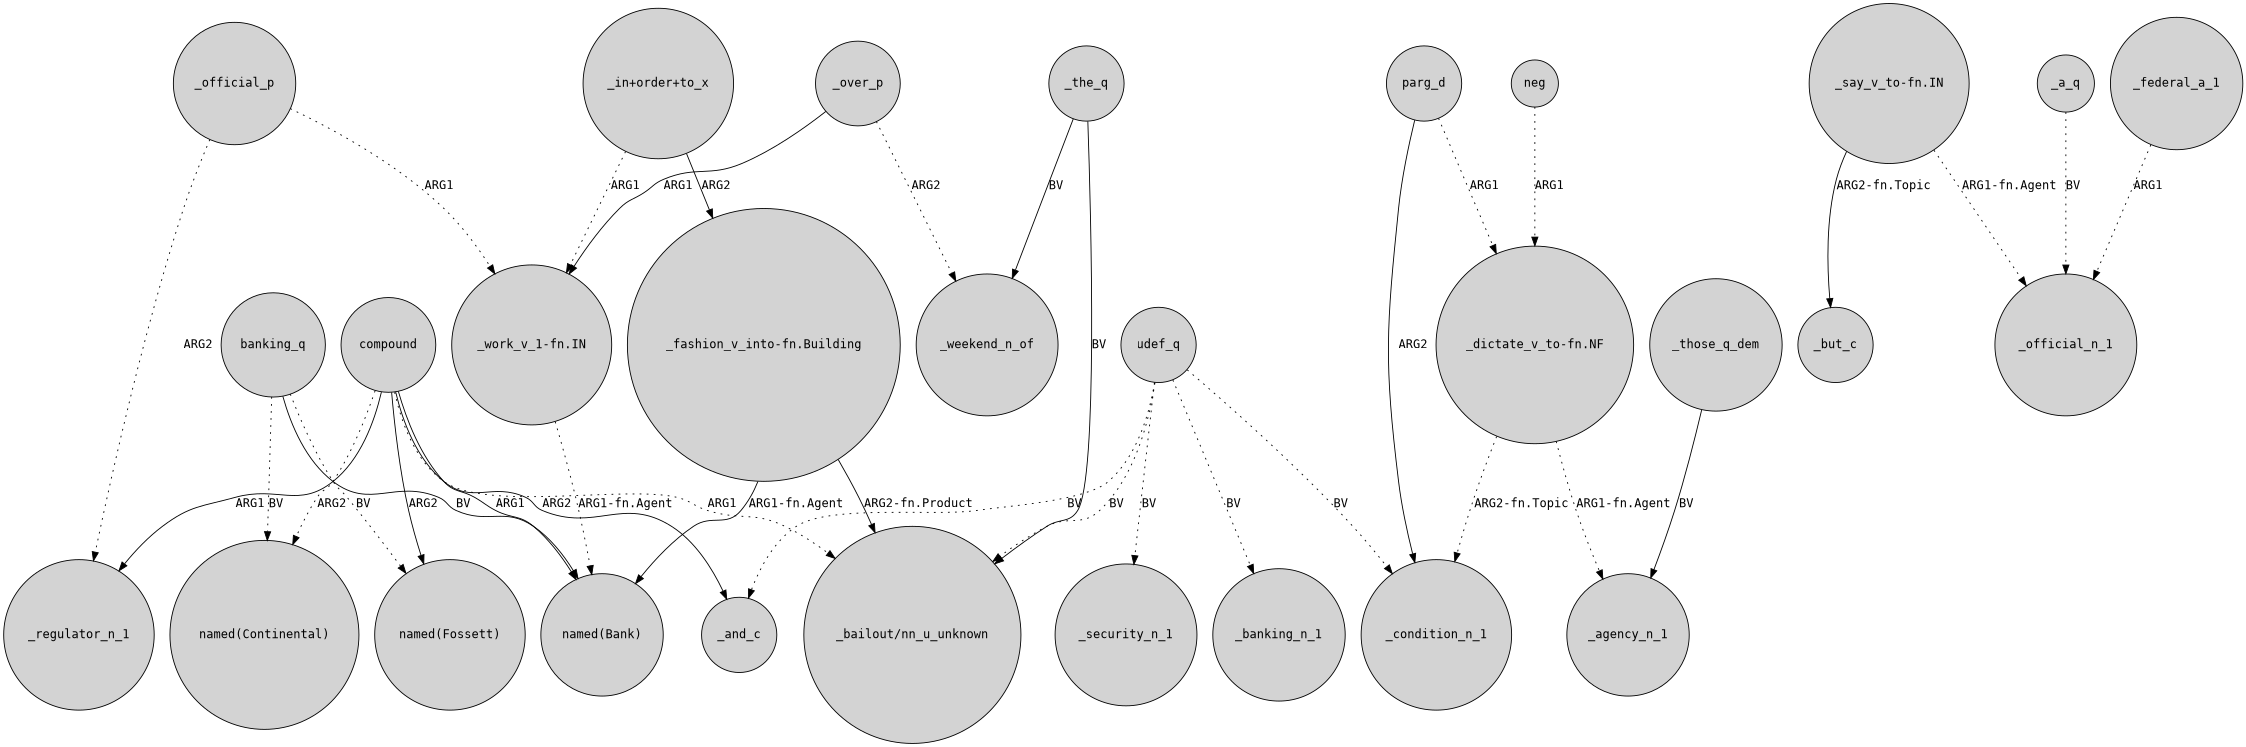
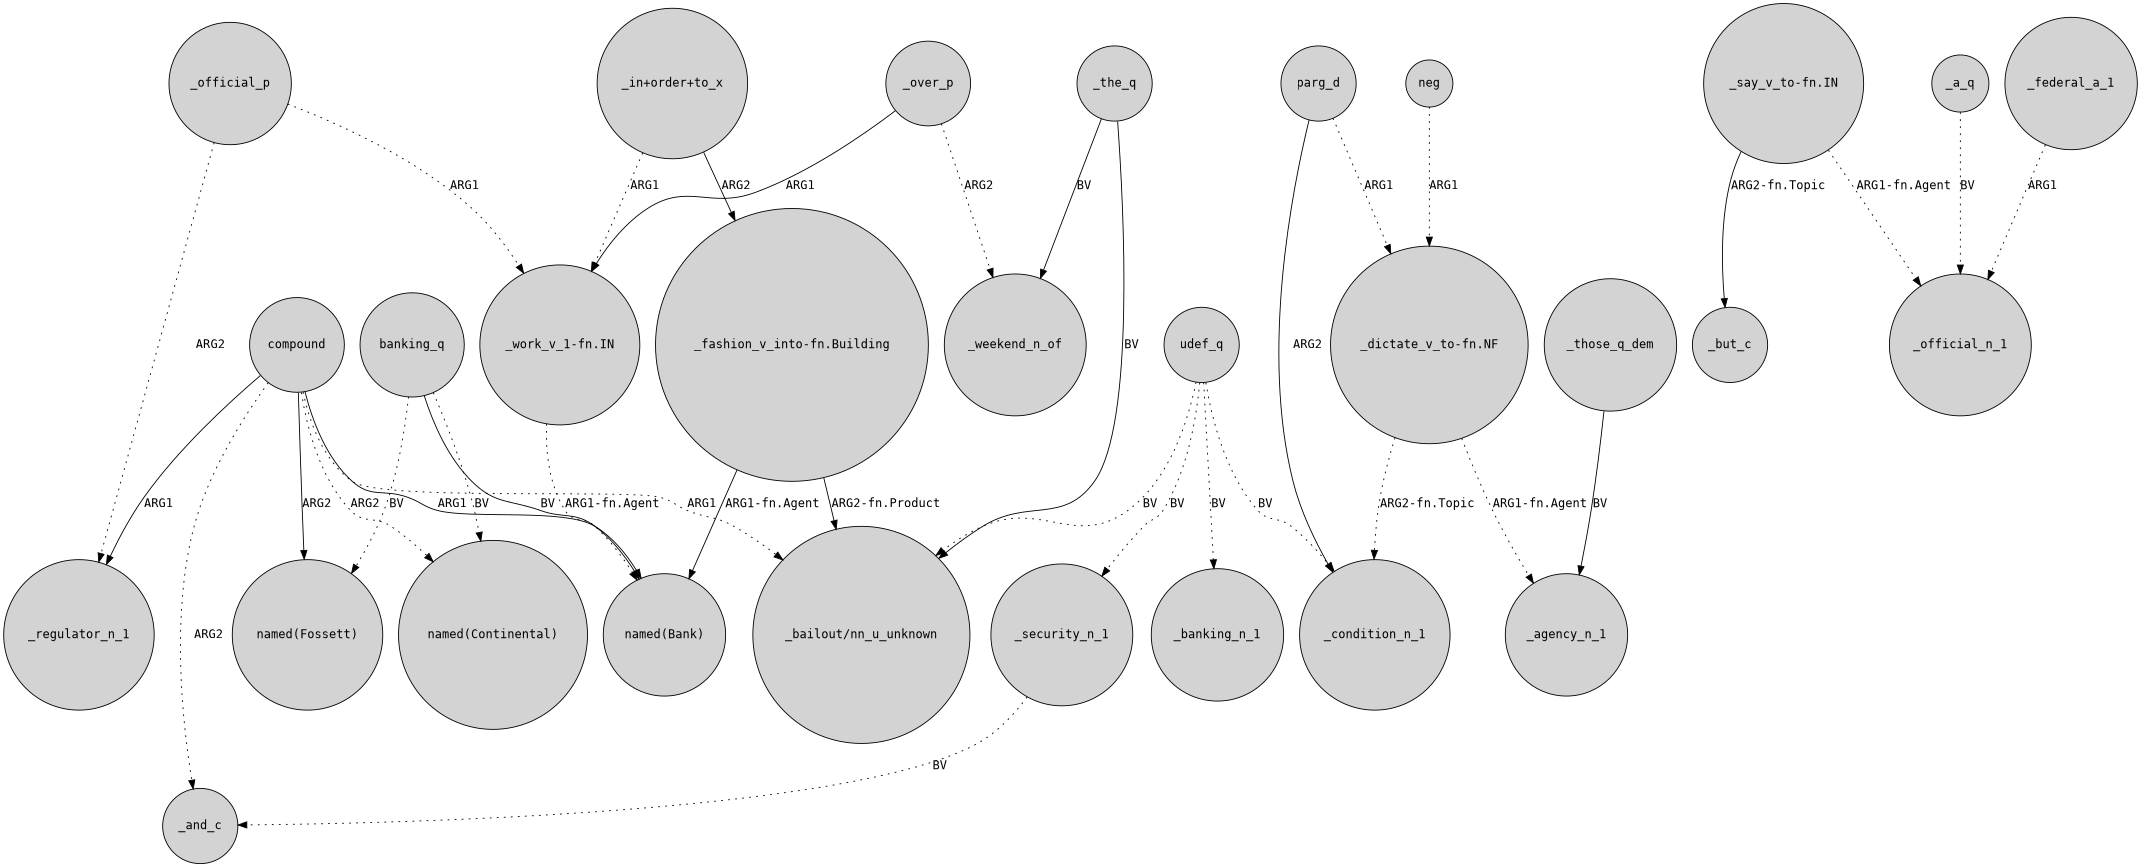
(545, 511) -> (185, 572)
(970, 511) -> (650, 807)
